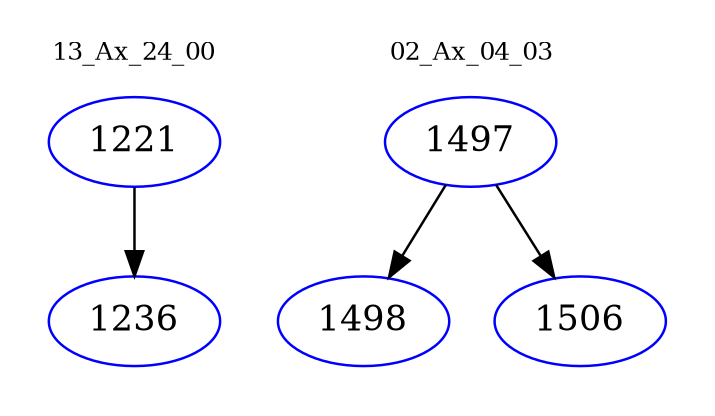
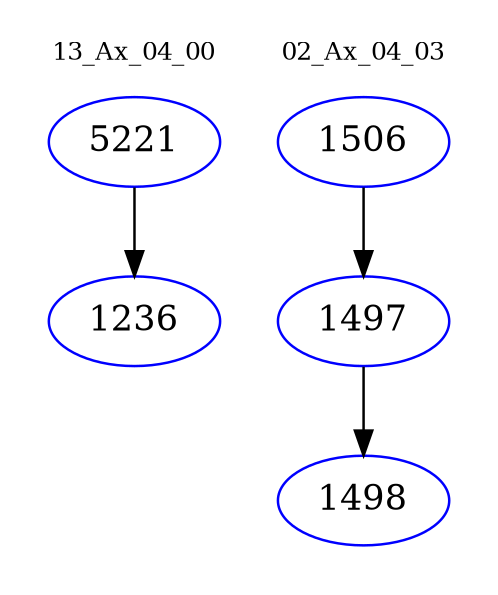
(134, 54) -> (134, 54)
(134, 142) -> (134, 142)
(518, 220) -> (364, 219)
